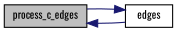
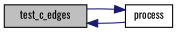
(46, 16) -> (46, 16)
(149, 16) -> (149, 16)
